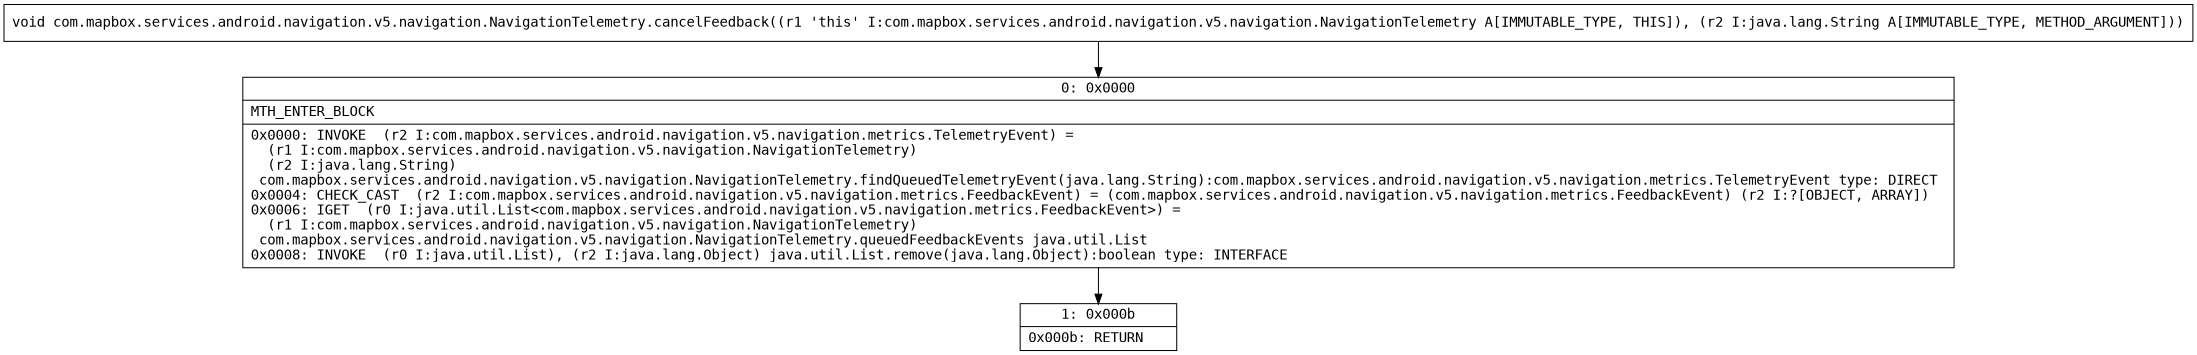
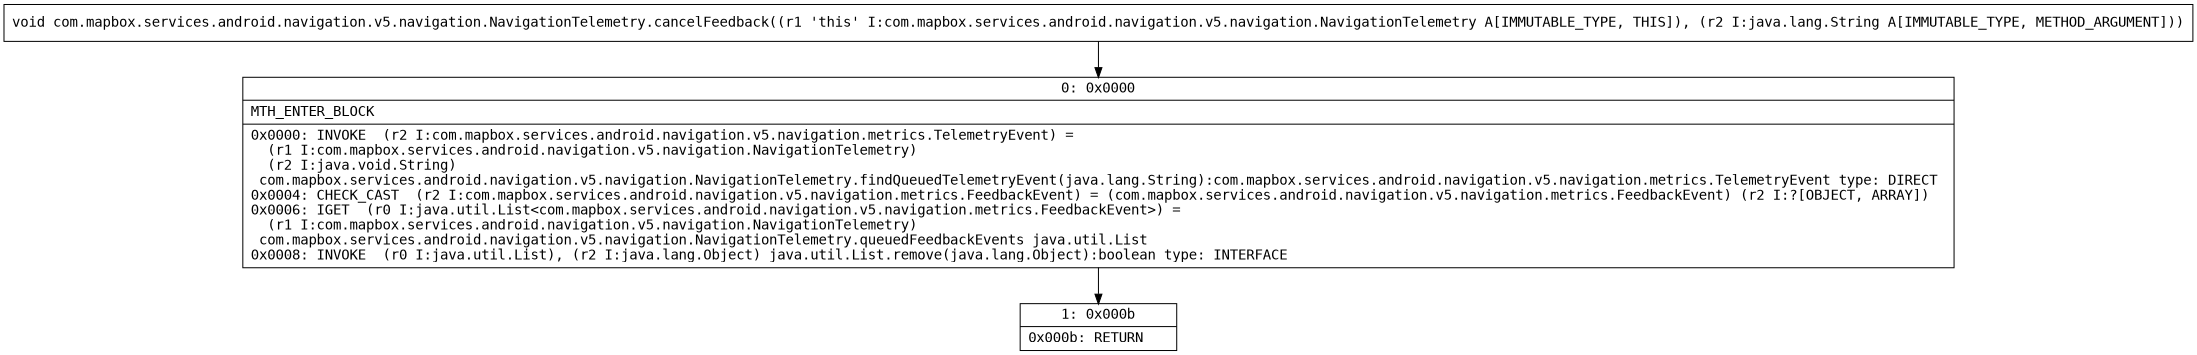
(354, 166) -> (354, 166)
